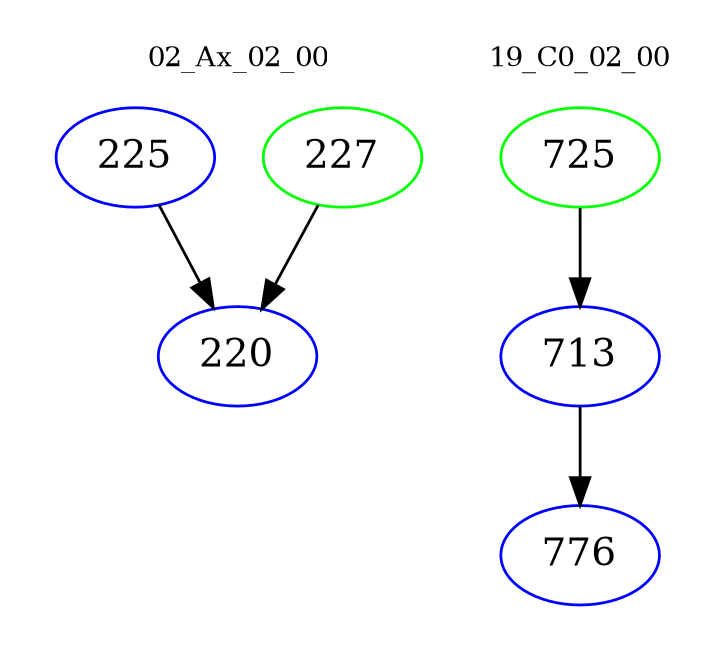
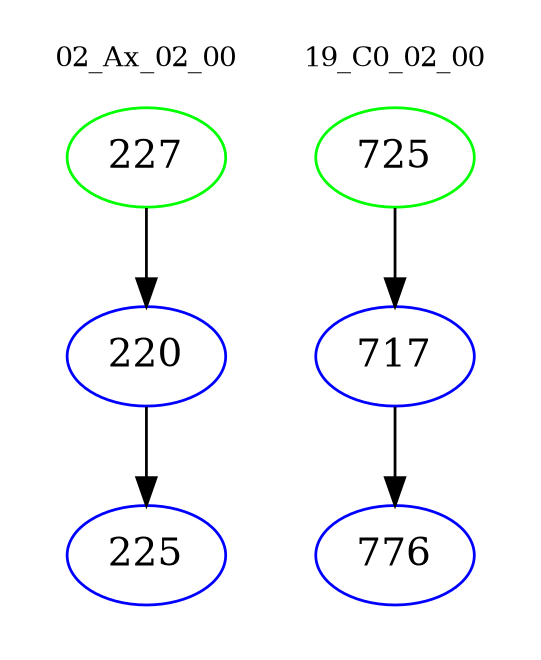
(180, 244) -> (146, 442)
(580, 356) -> (395, 356)
